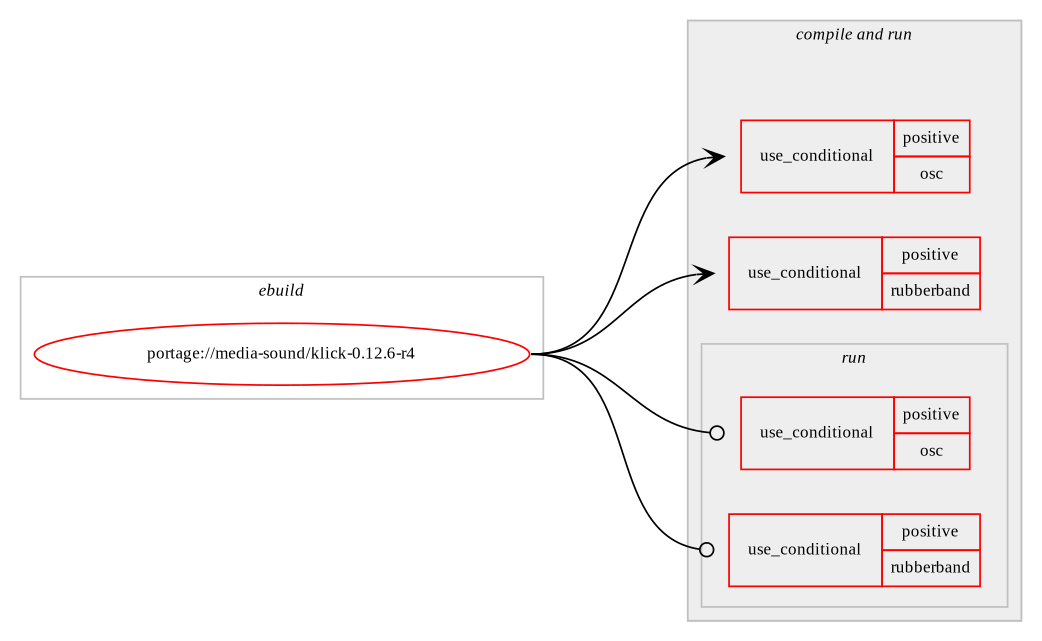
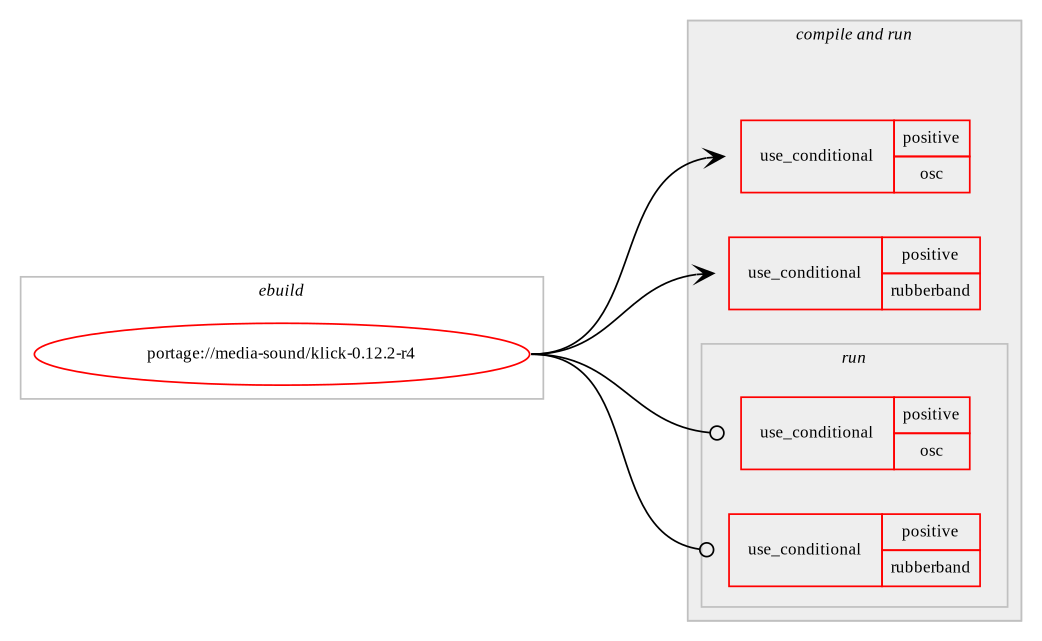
(282, 354) -> (282, 354)
